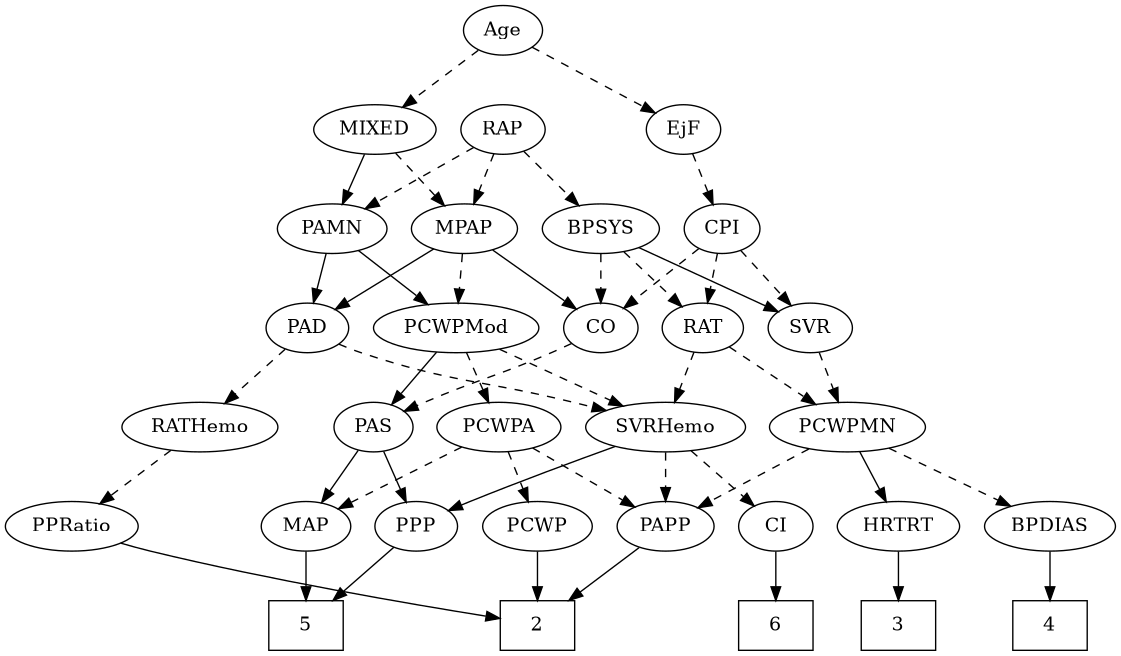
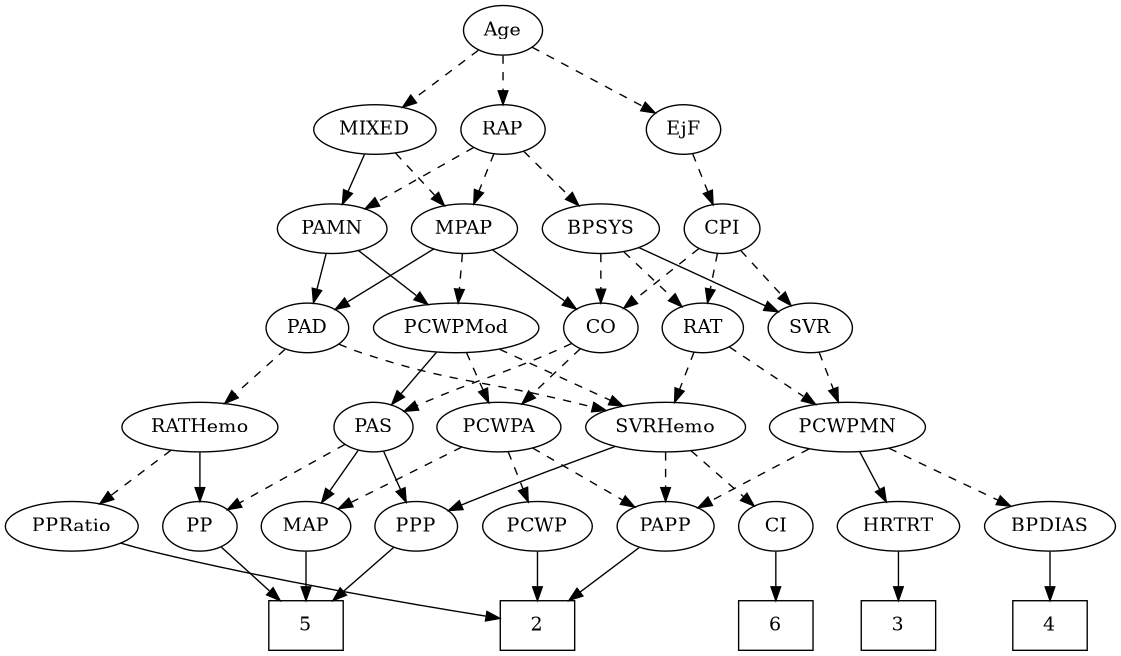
none -> (503, 73)
none -> (561, 367)
none -> (200, 526)
